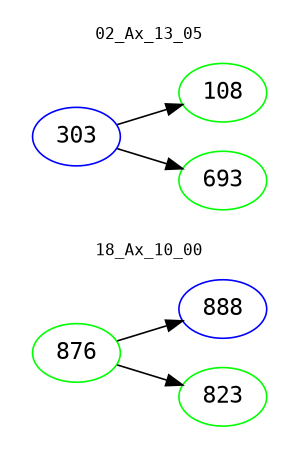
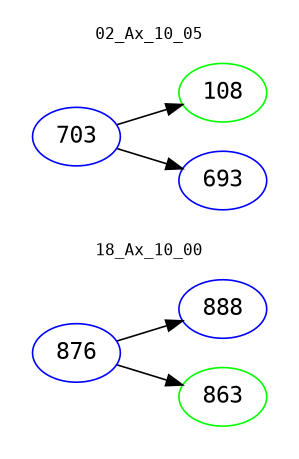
(150, 35) -> (150, 35)
(76, 137) -> (76, 137)
(223, 181) -> (223, 181)
(76, 353) -> (76, 353)
(223, 397) -> (223, 397)
